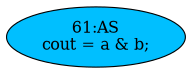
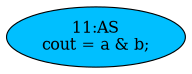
(96, 37) -> (96, 37)
